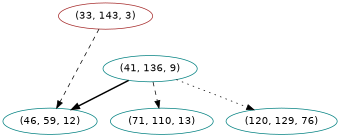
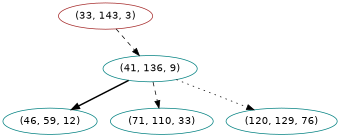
(80, 65) -> (125, 39)
(162, 121) -> (162, 121)
